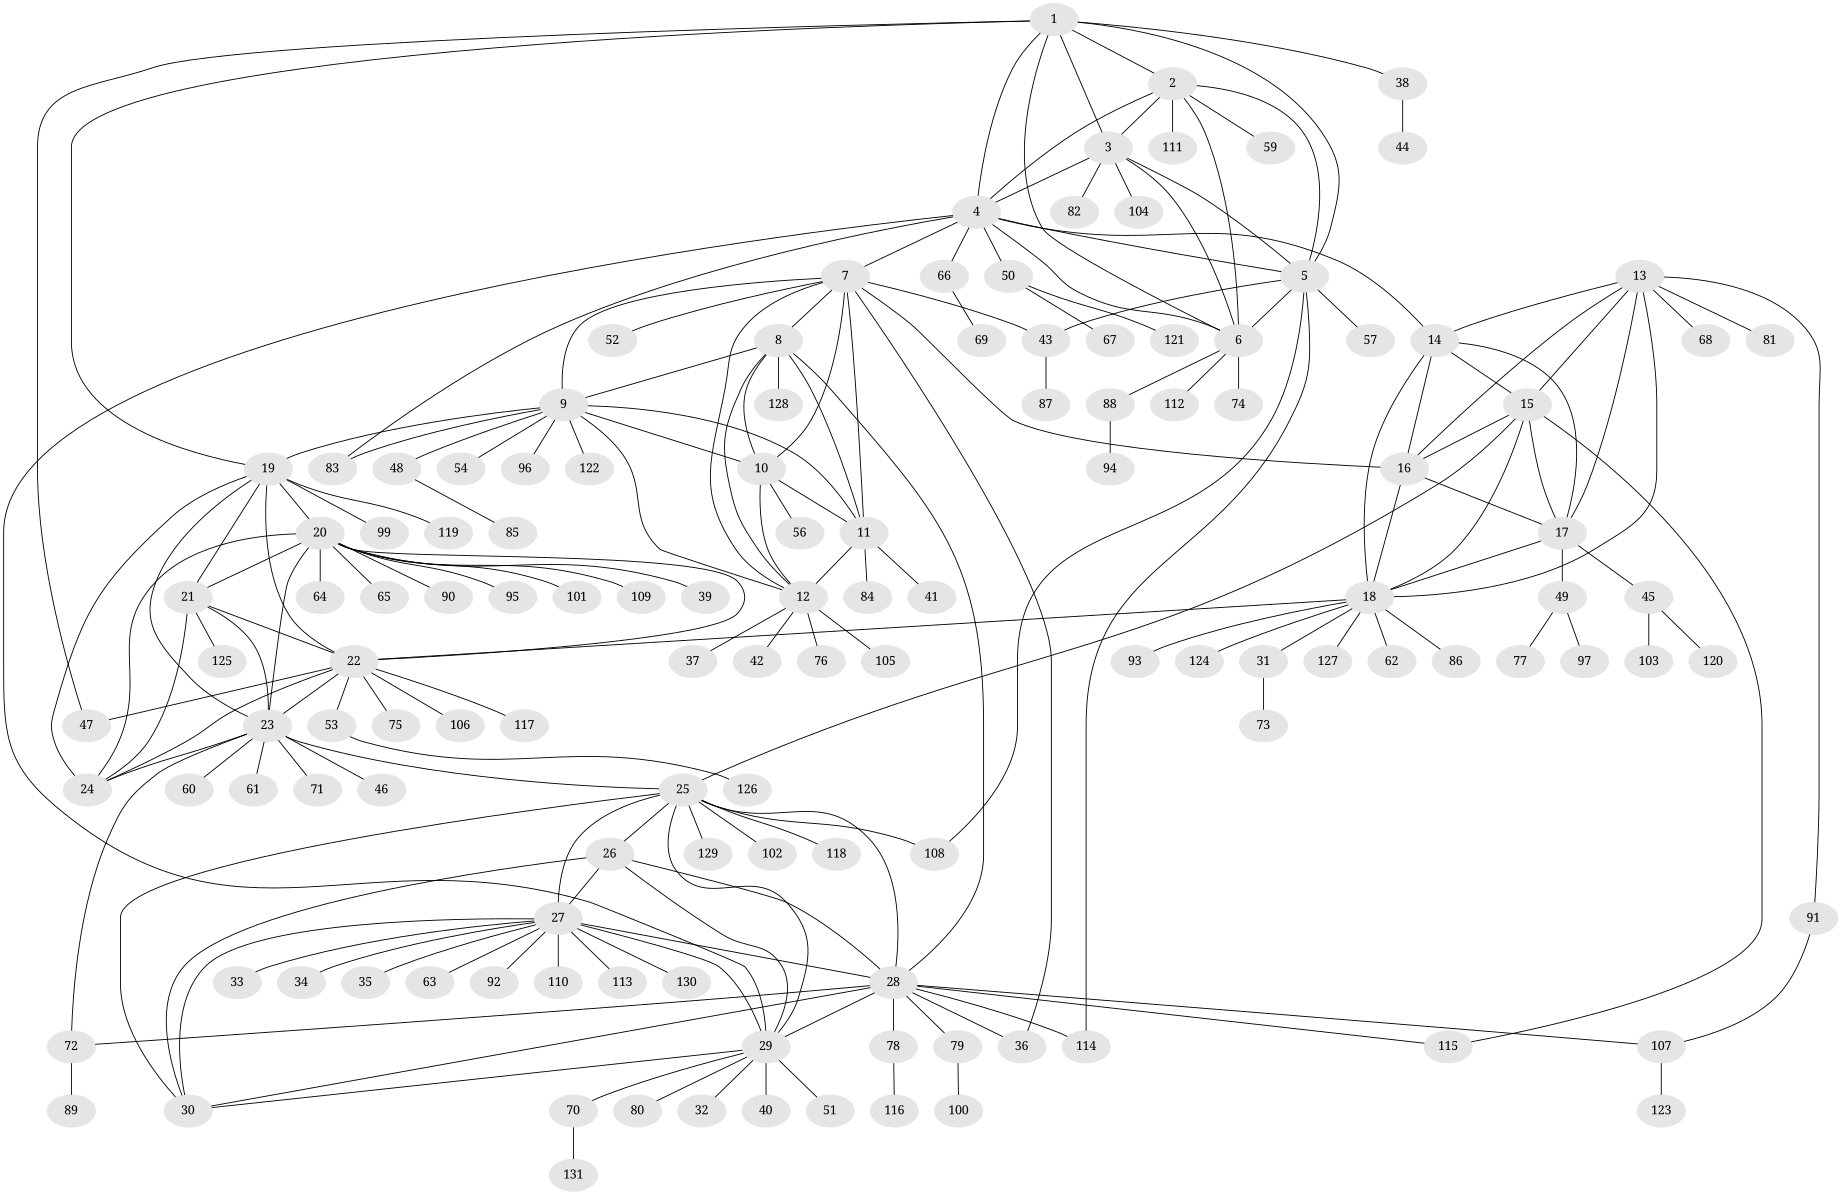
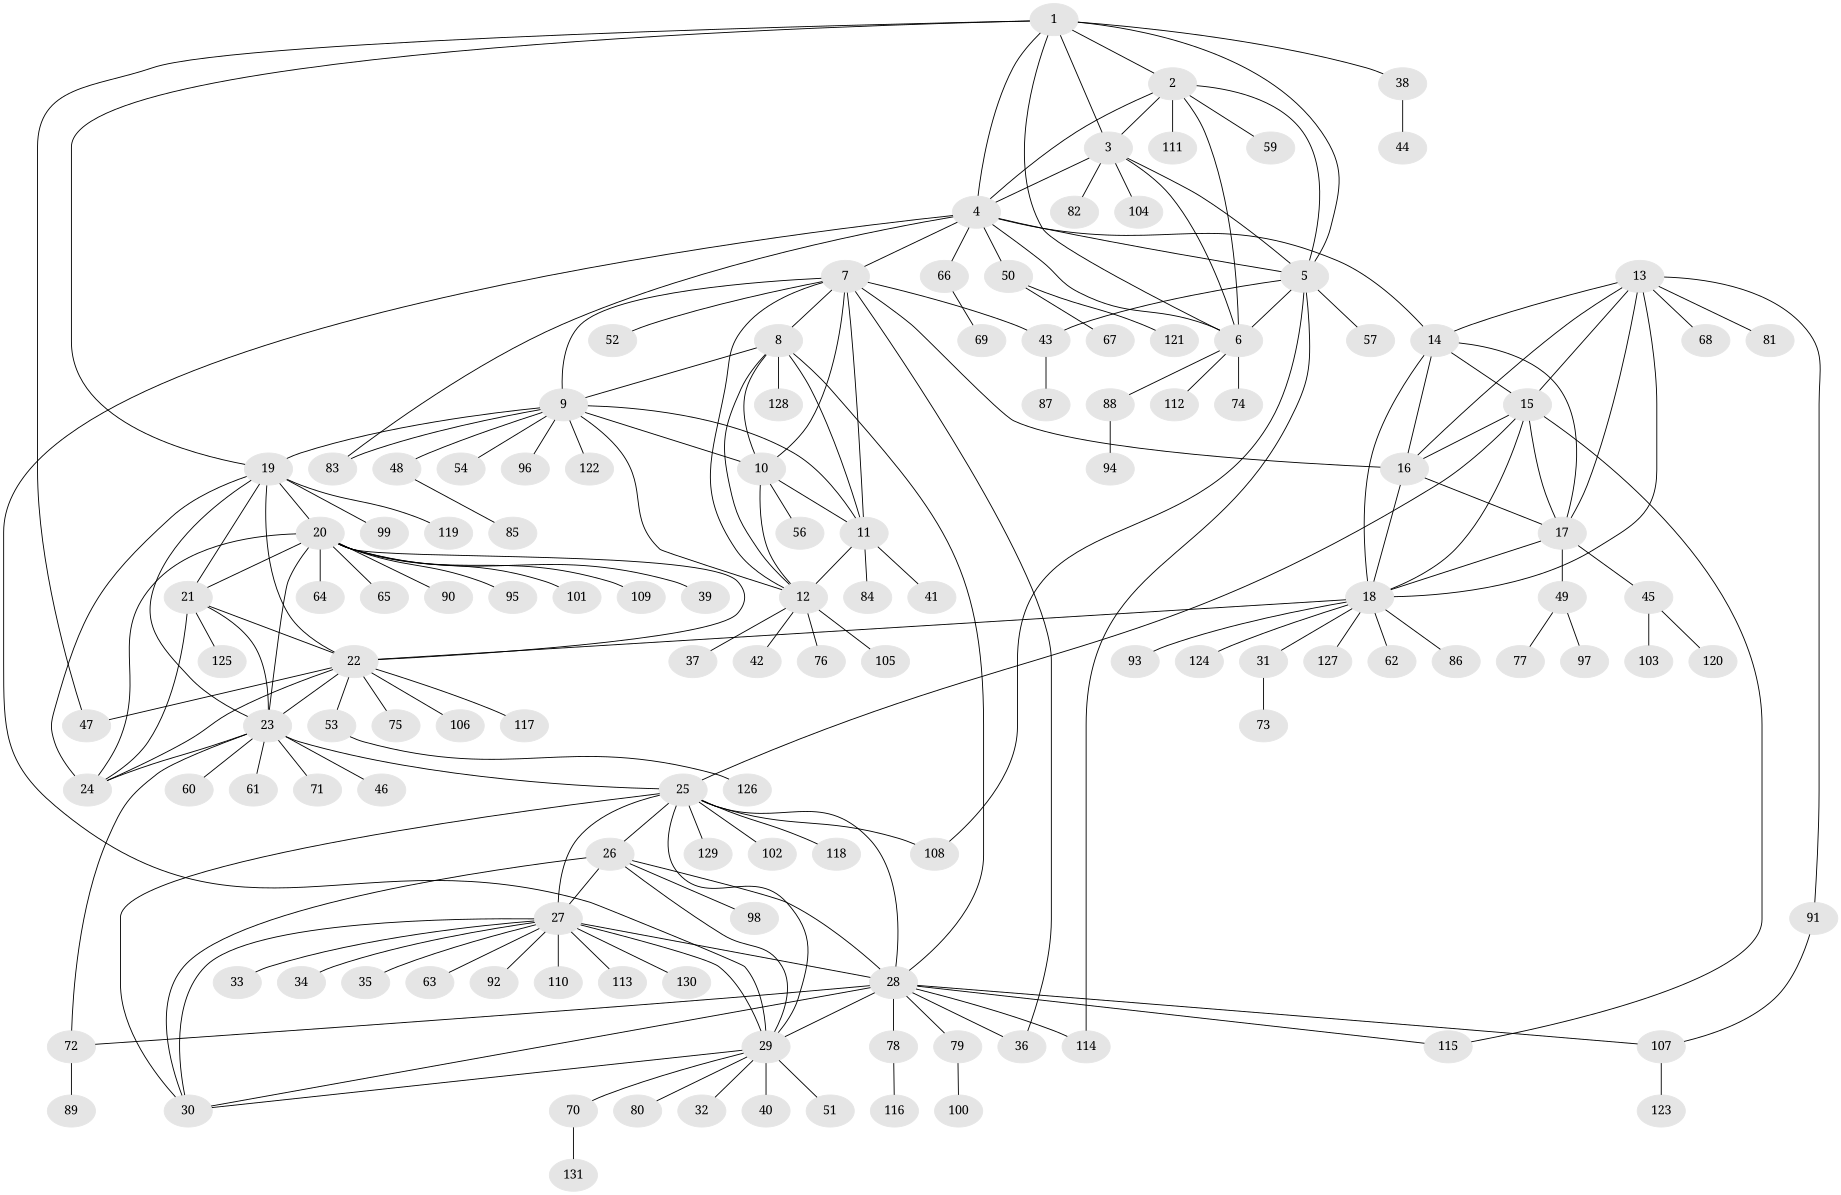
none -> (754, 918)
